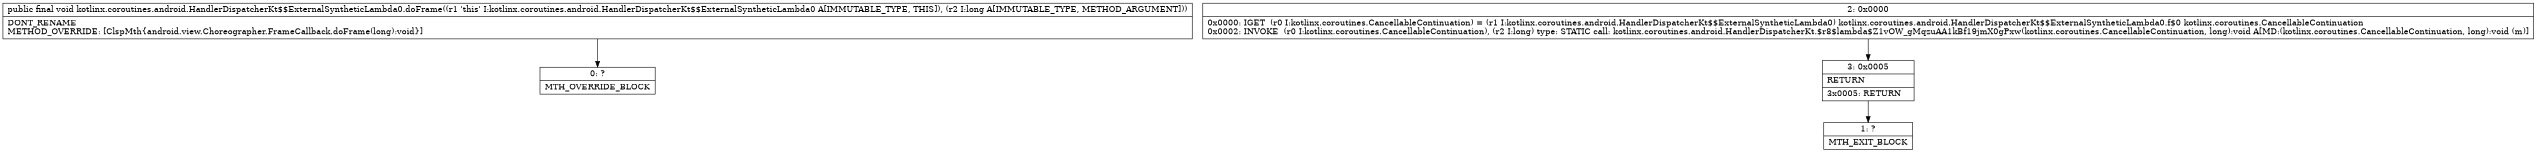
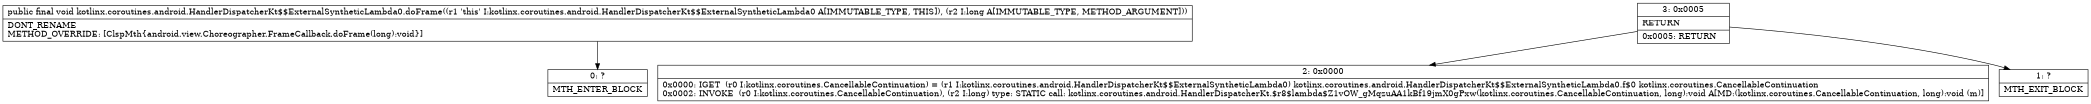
(1868, 47) -> (1536, 48)
(598, 87) -> (598, 89)
(1868, 94) -> (1683, 37)
